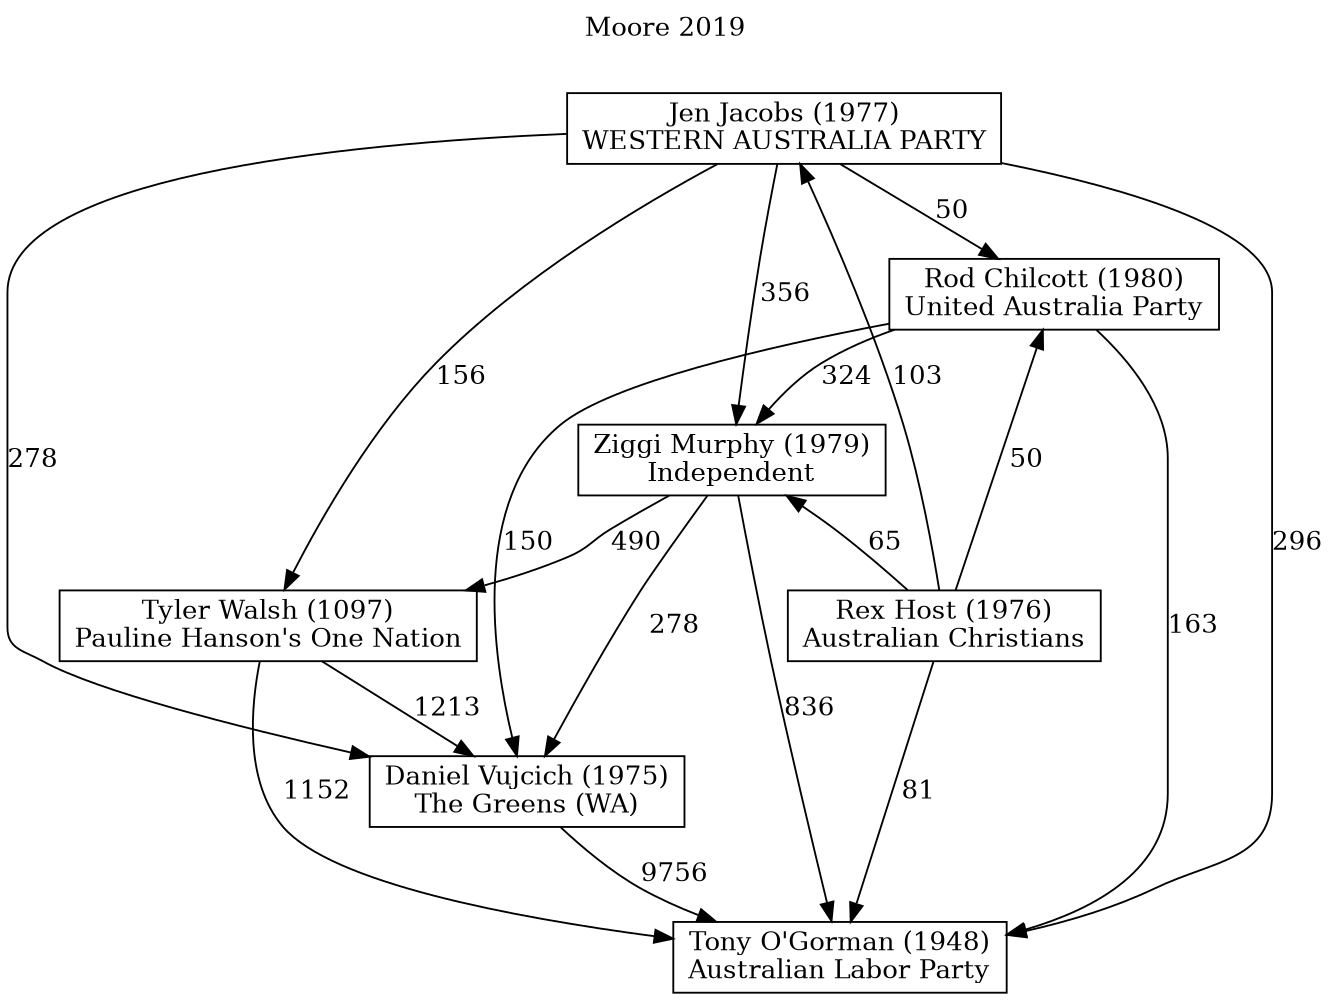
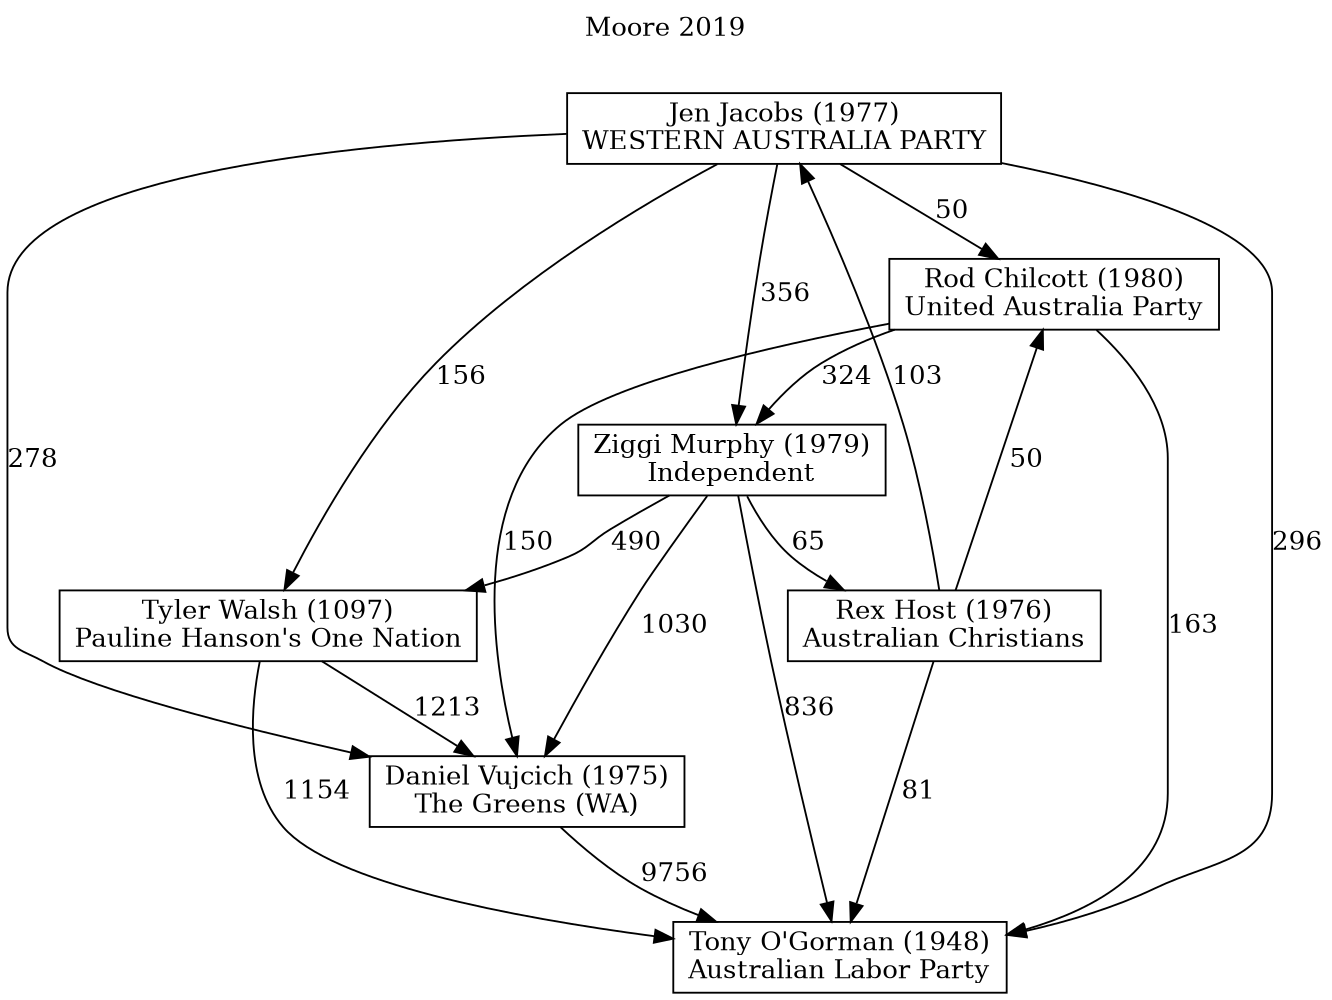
(857, 546) -> (780, 545)
(675, 626) -> (675, 626)
(318, 792) -> (318, 792)
